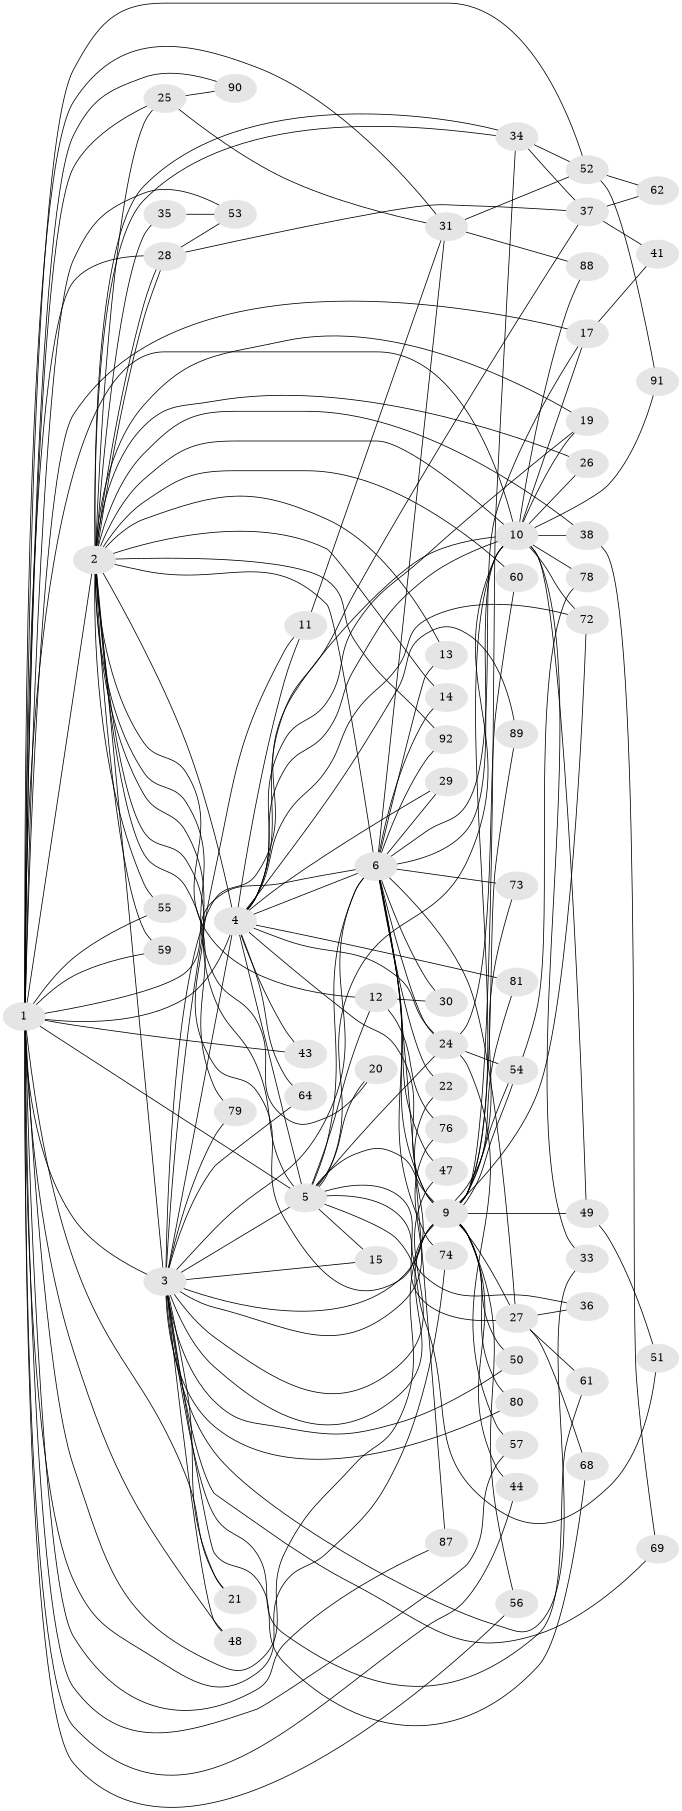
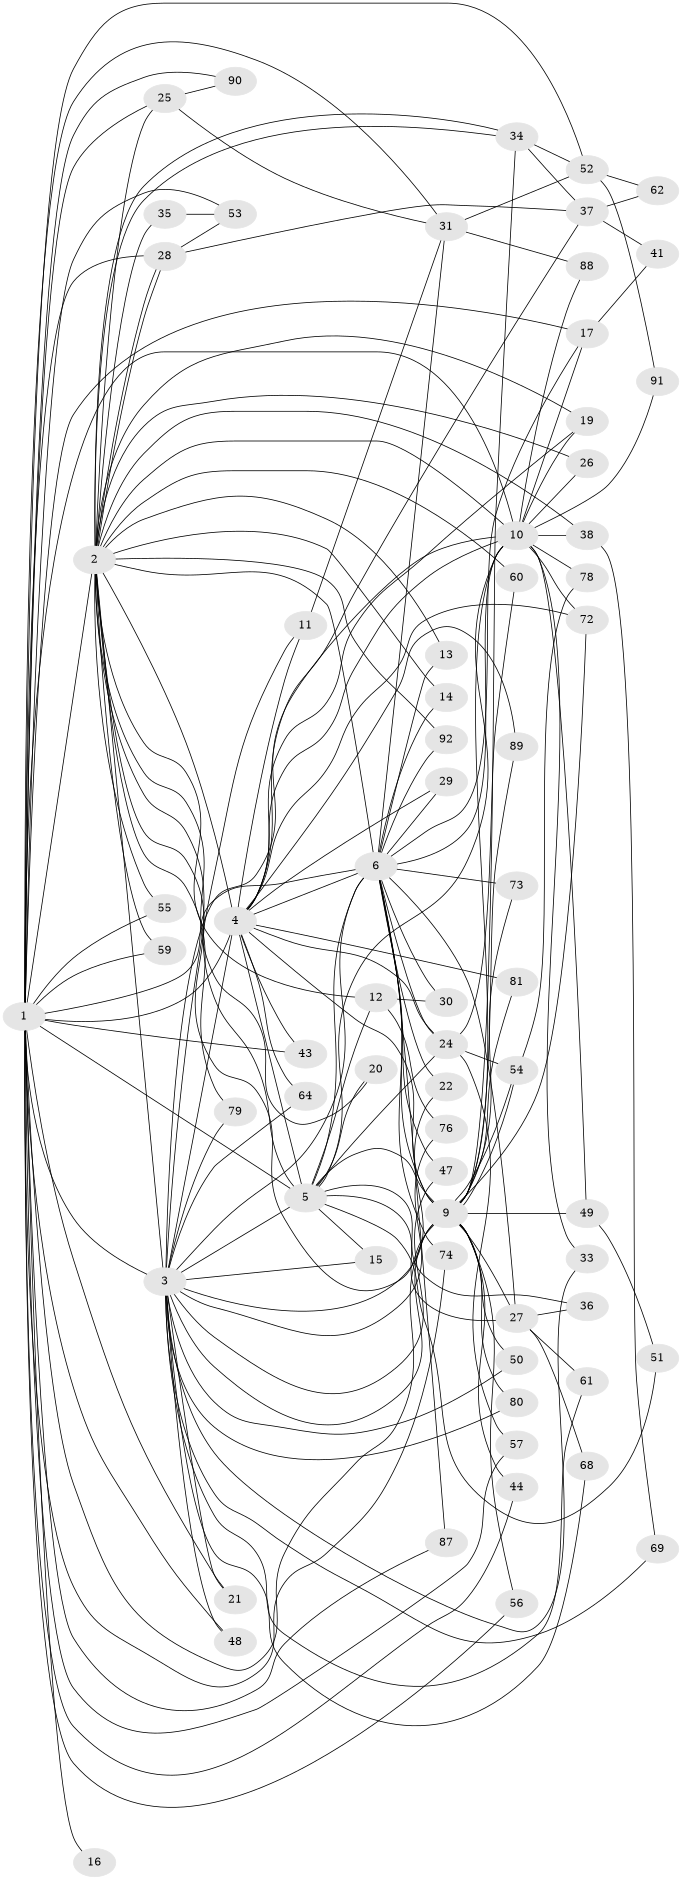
none -> (95, 1863)
